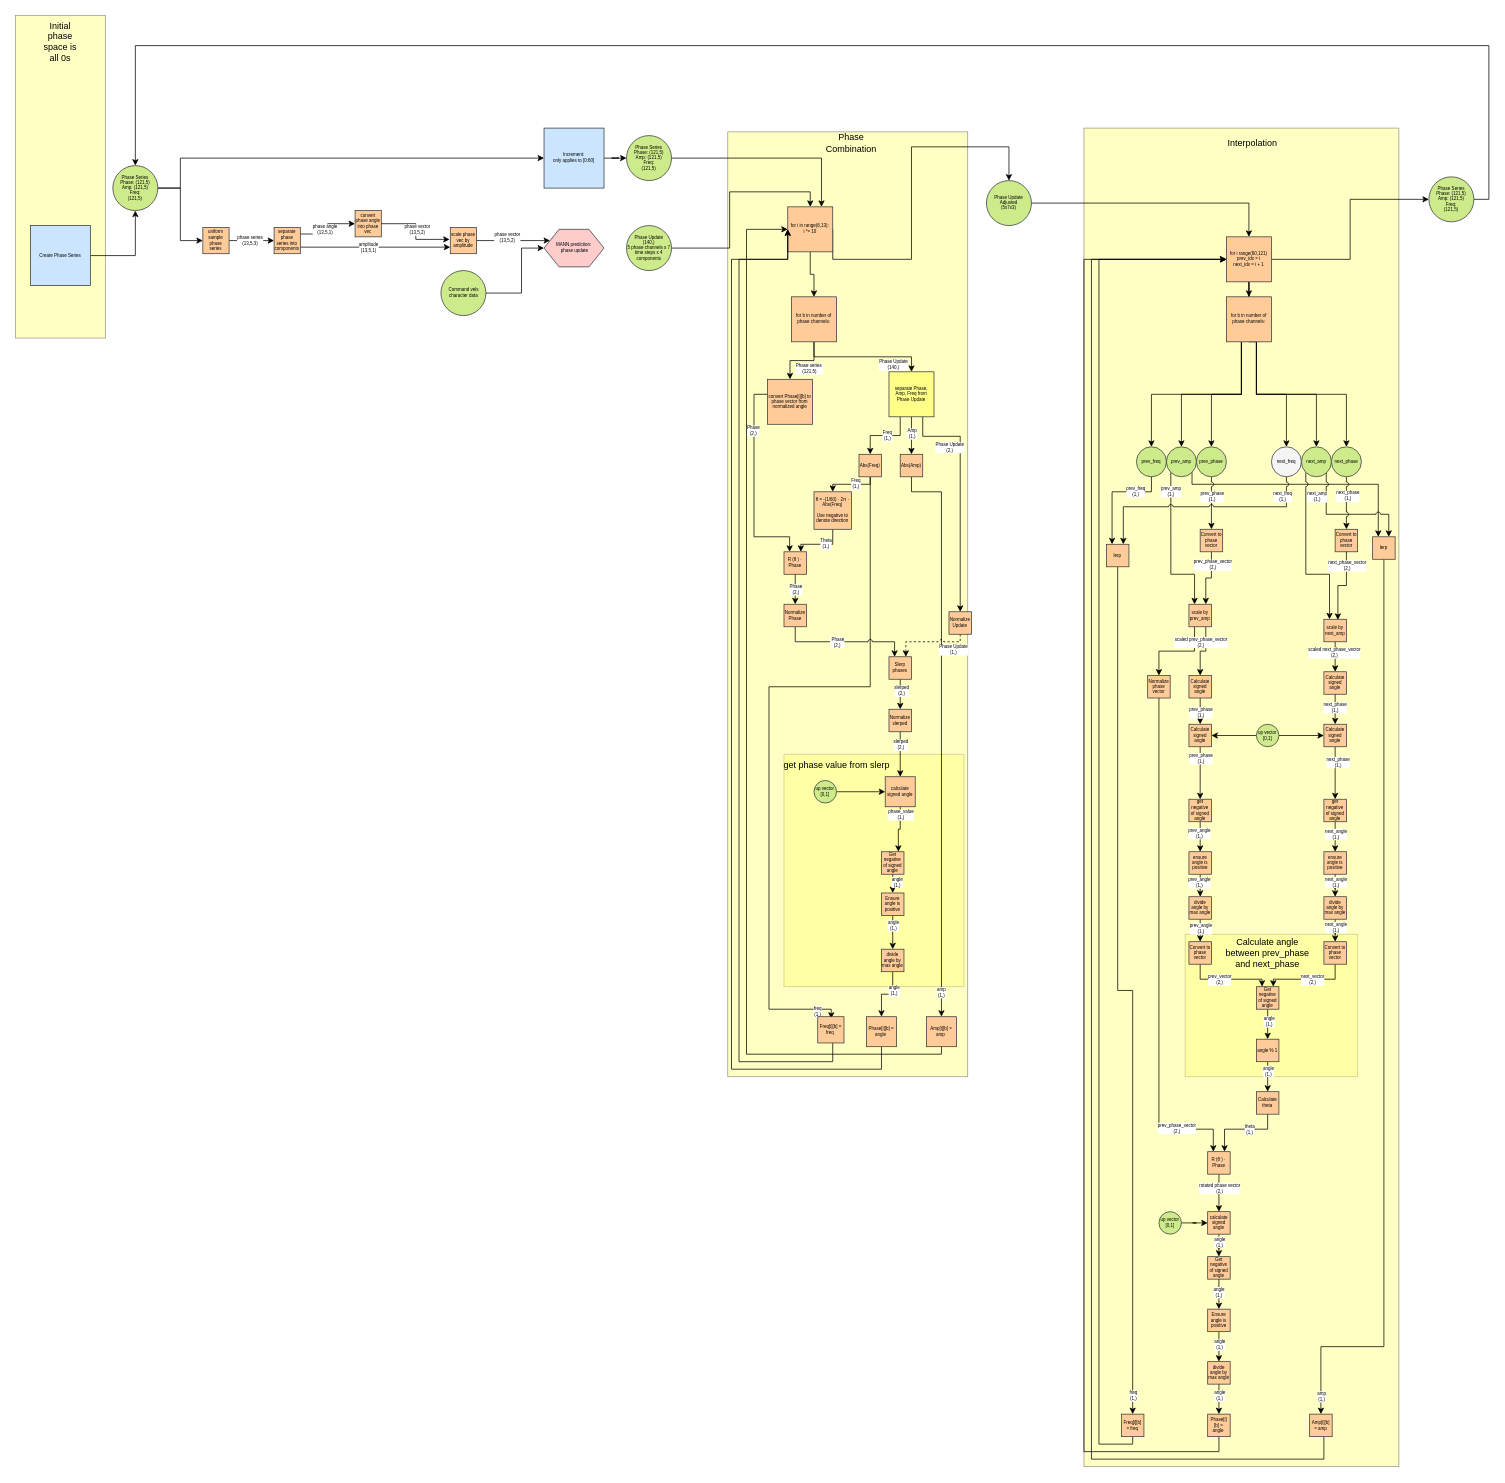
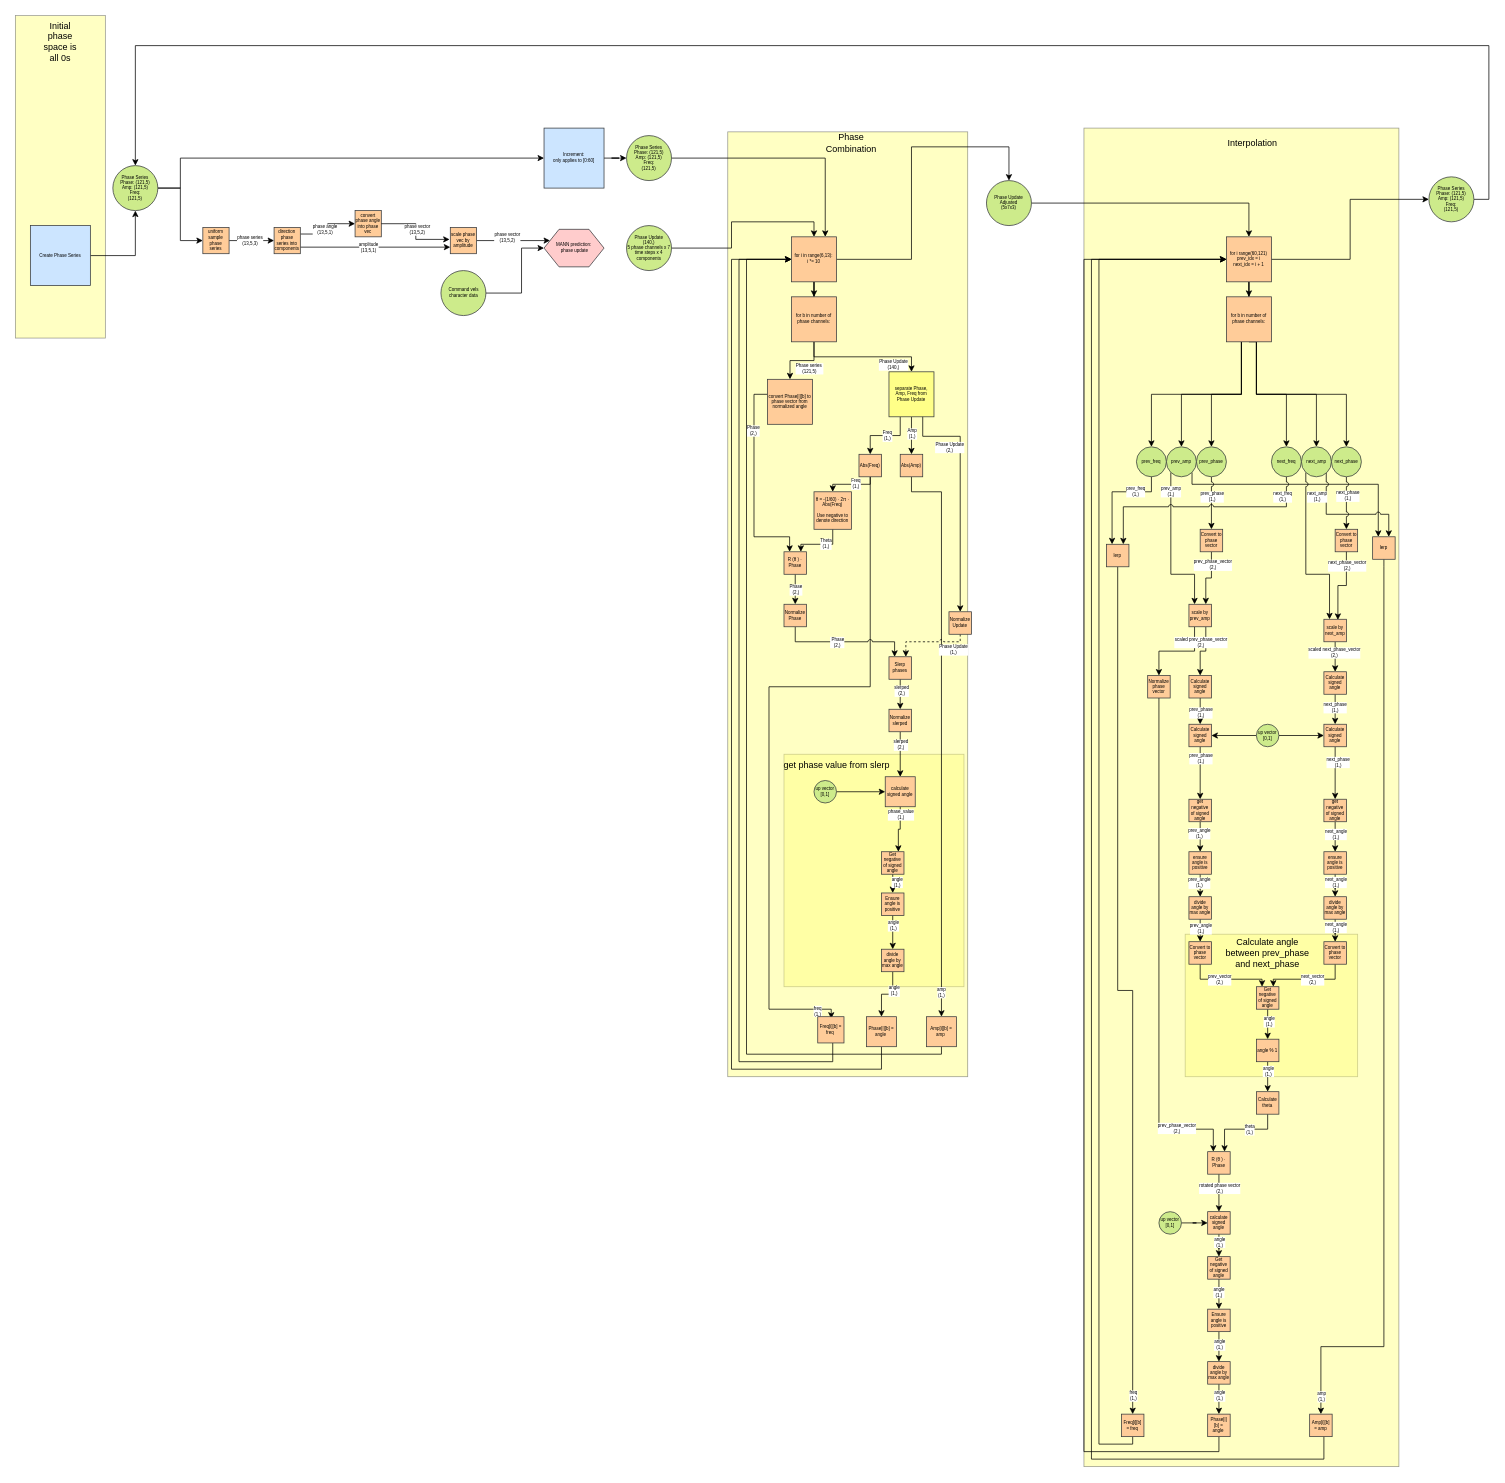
(810, 229) -> (814, 259)
(287, 240) -> (287, 240)
(1287, 462) -> (1287, 462)
